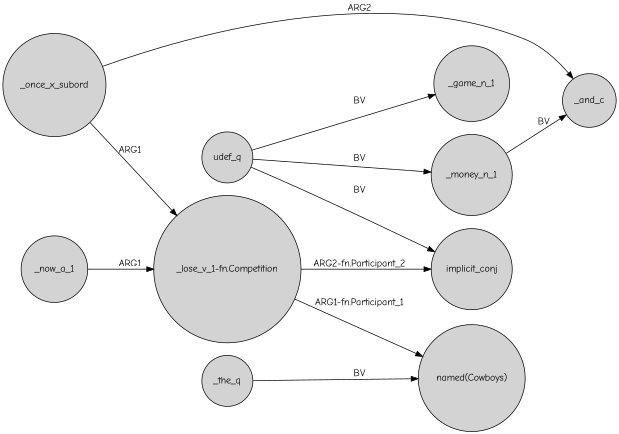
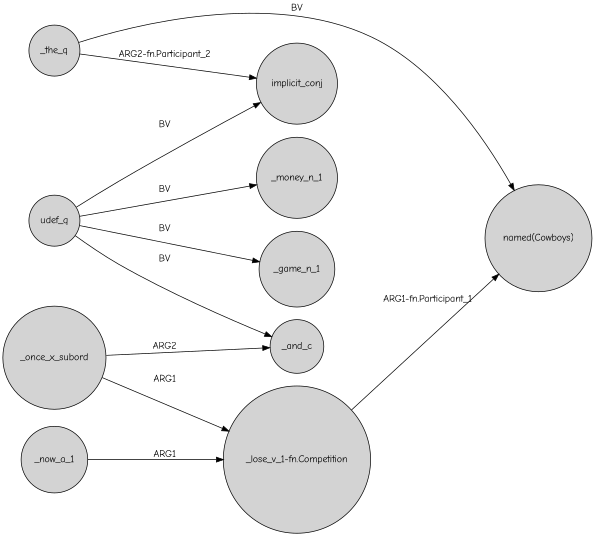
(533, 136) -> (167, 290)
(362, 269) -> (165, 66)
